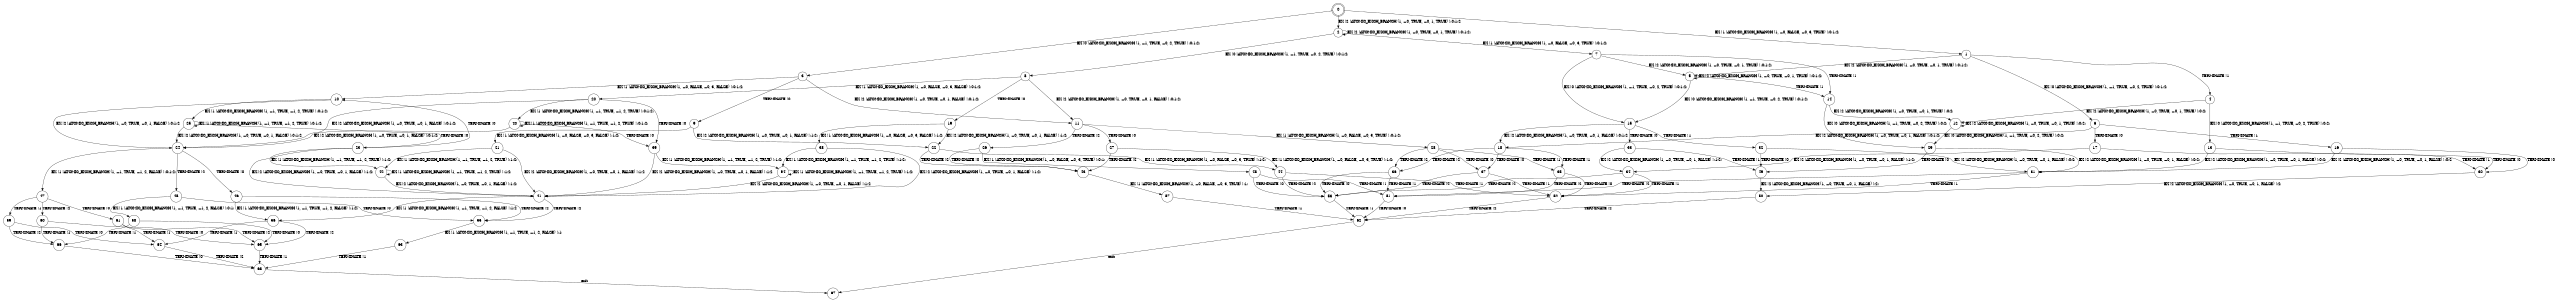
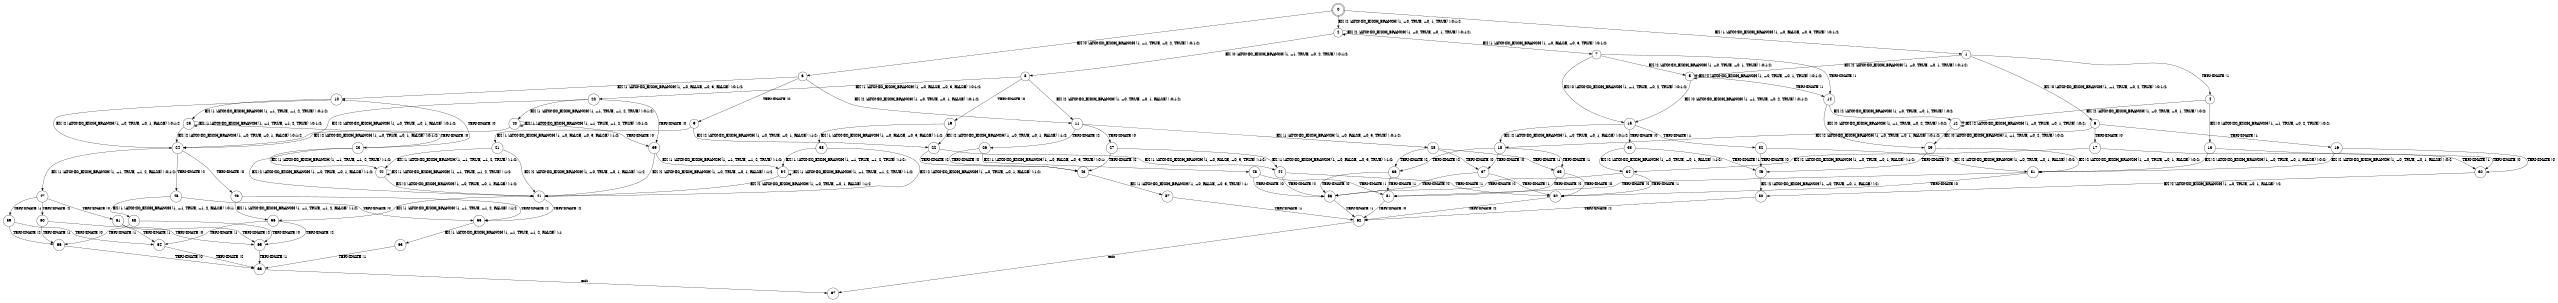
(1944, 184) -> (1944, 184)
